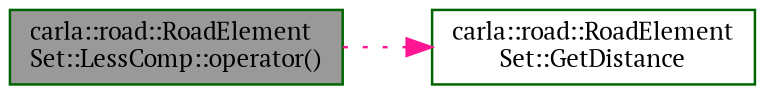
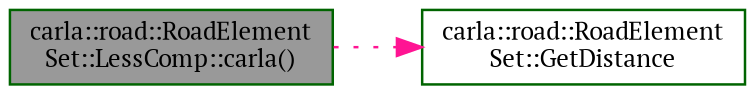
(176, 47) -> (171, 47)
